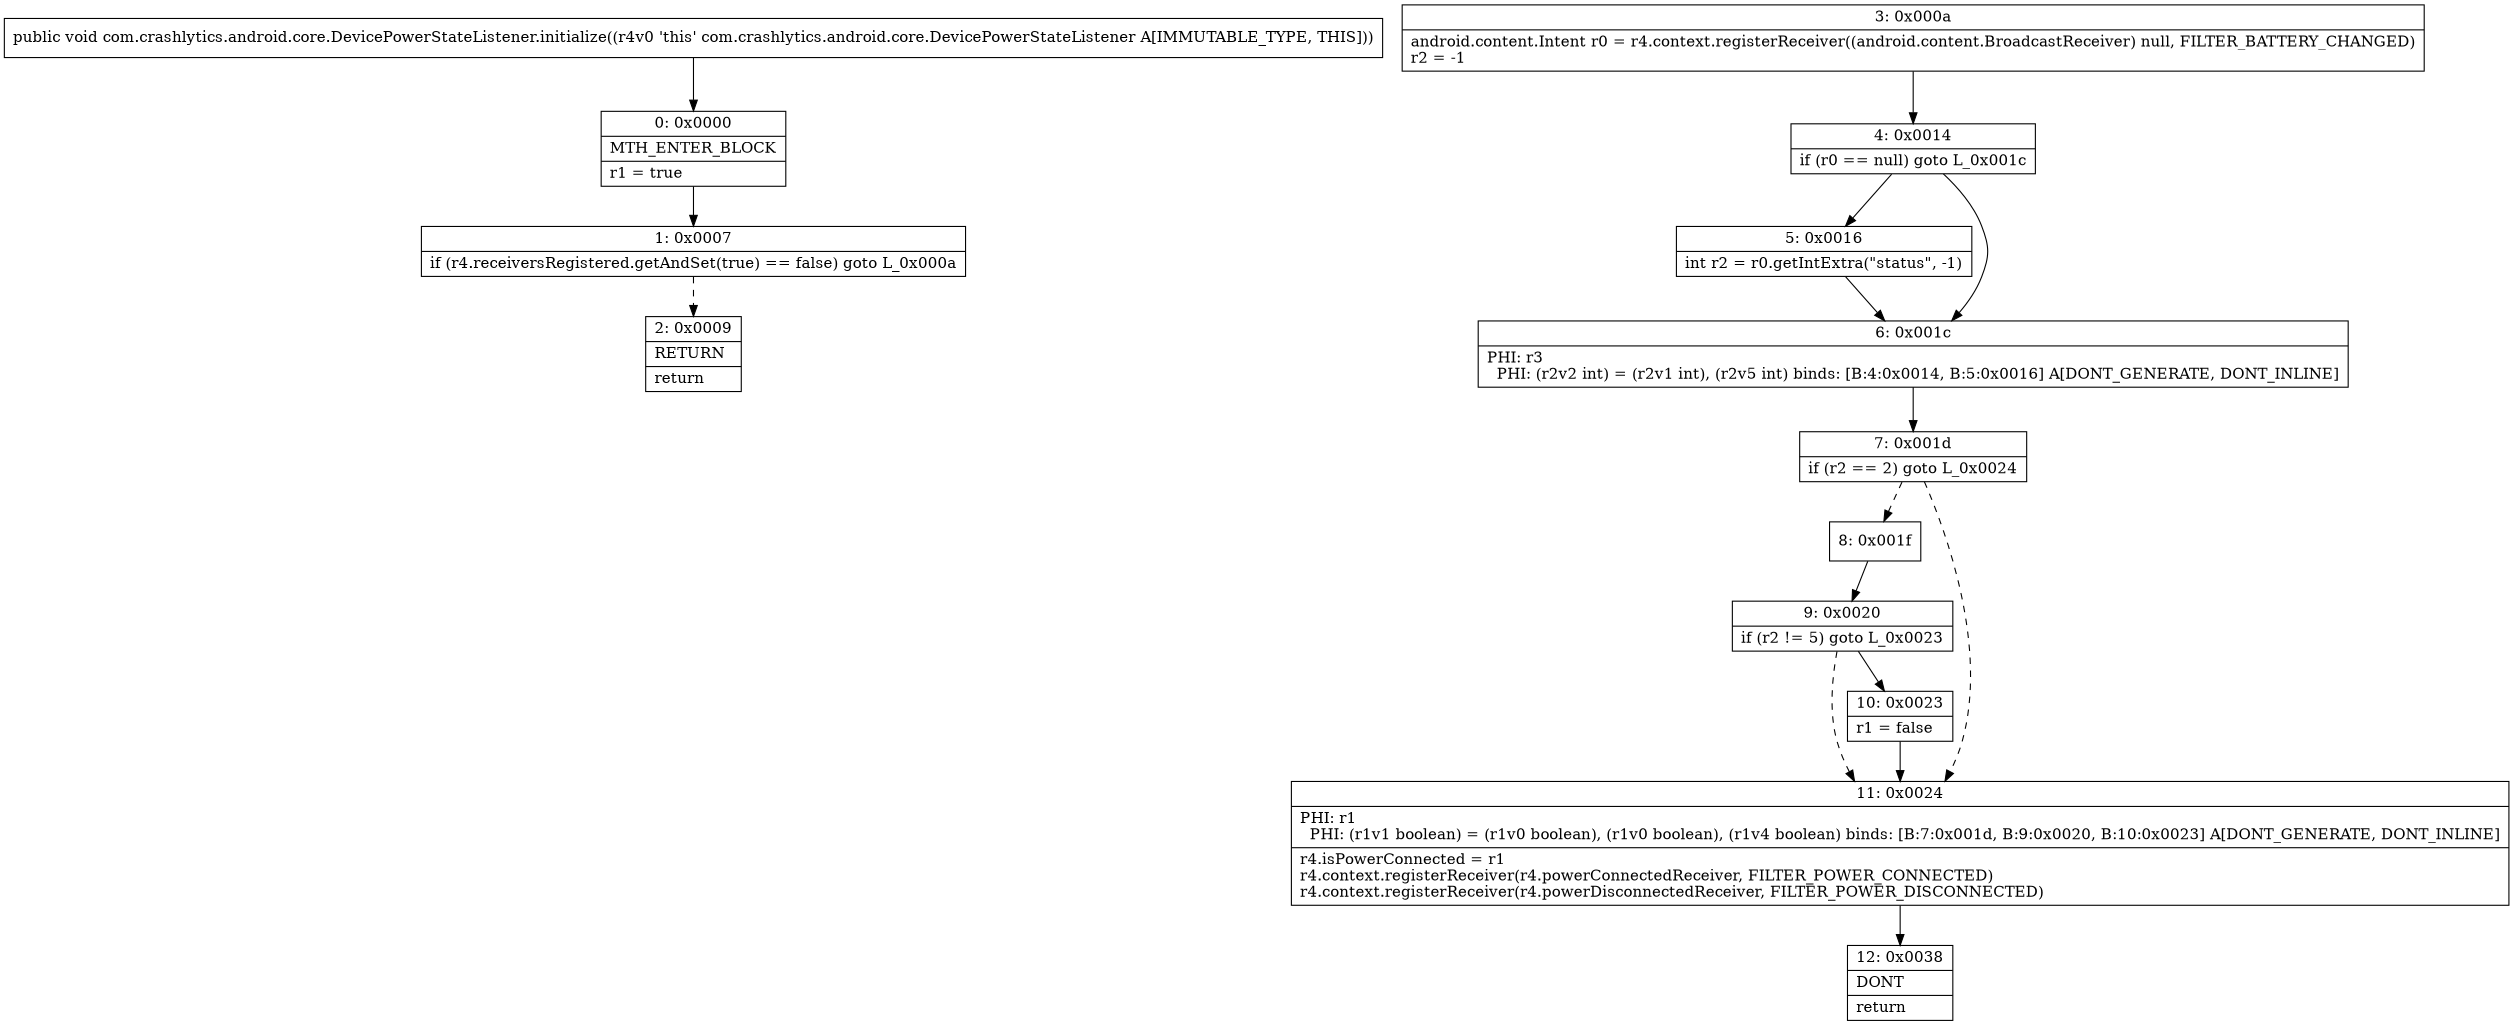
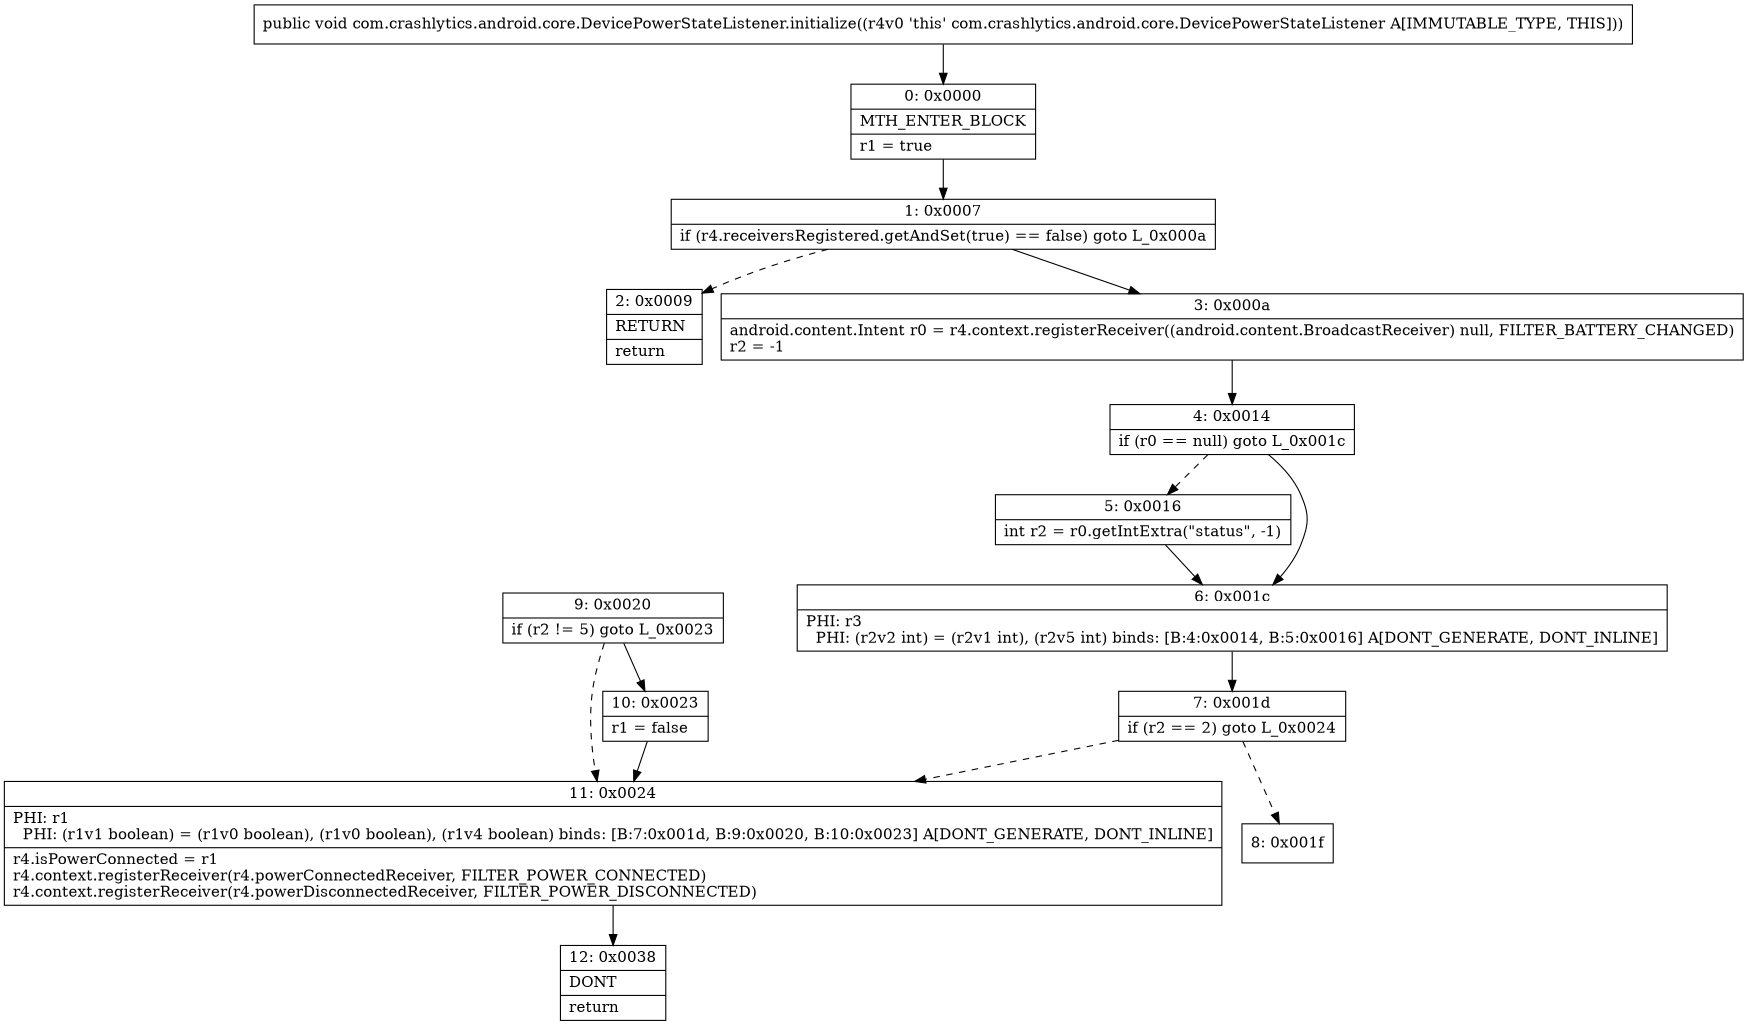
(1872, 196) -> (1192, 471)
none -> (1071, 270)
(1862, 576) -> none
